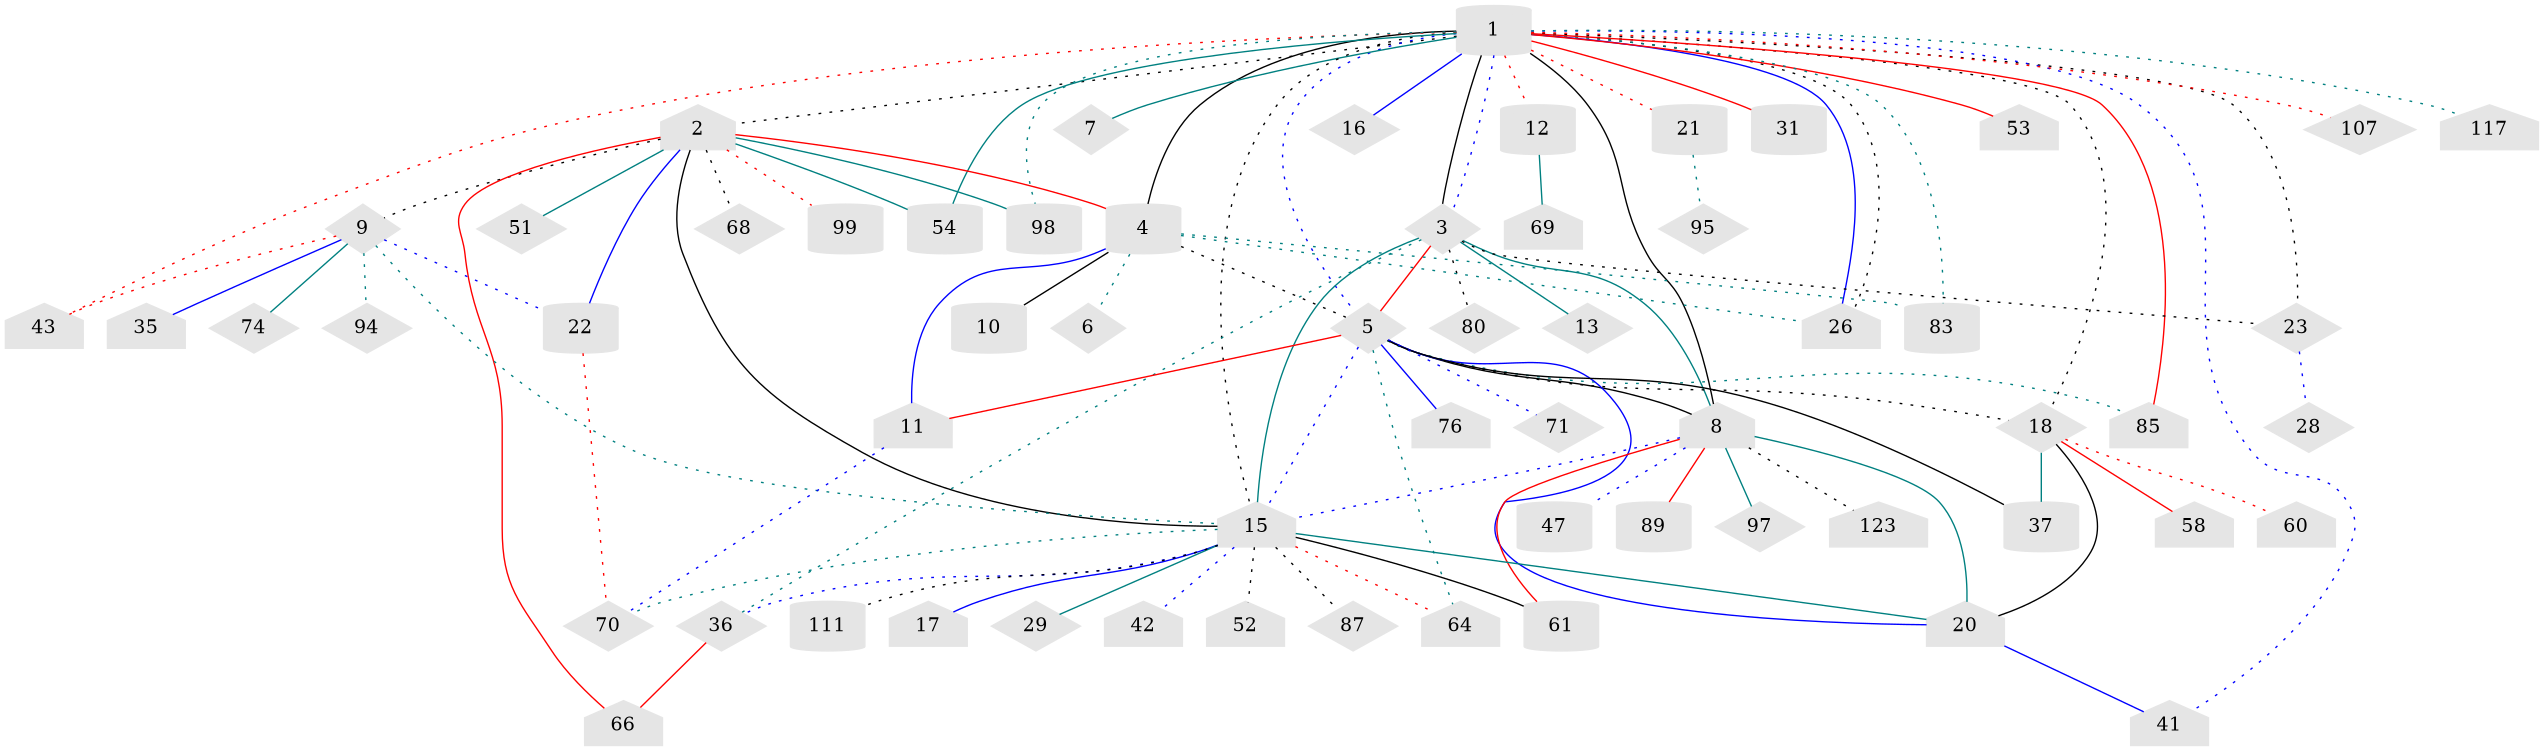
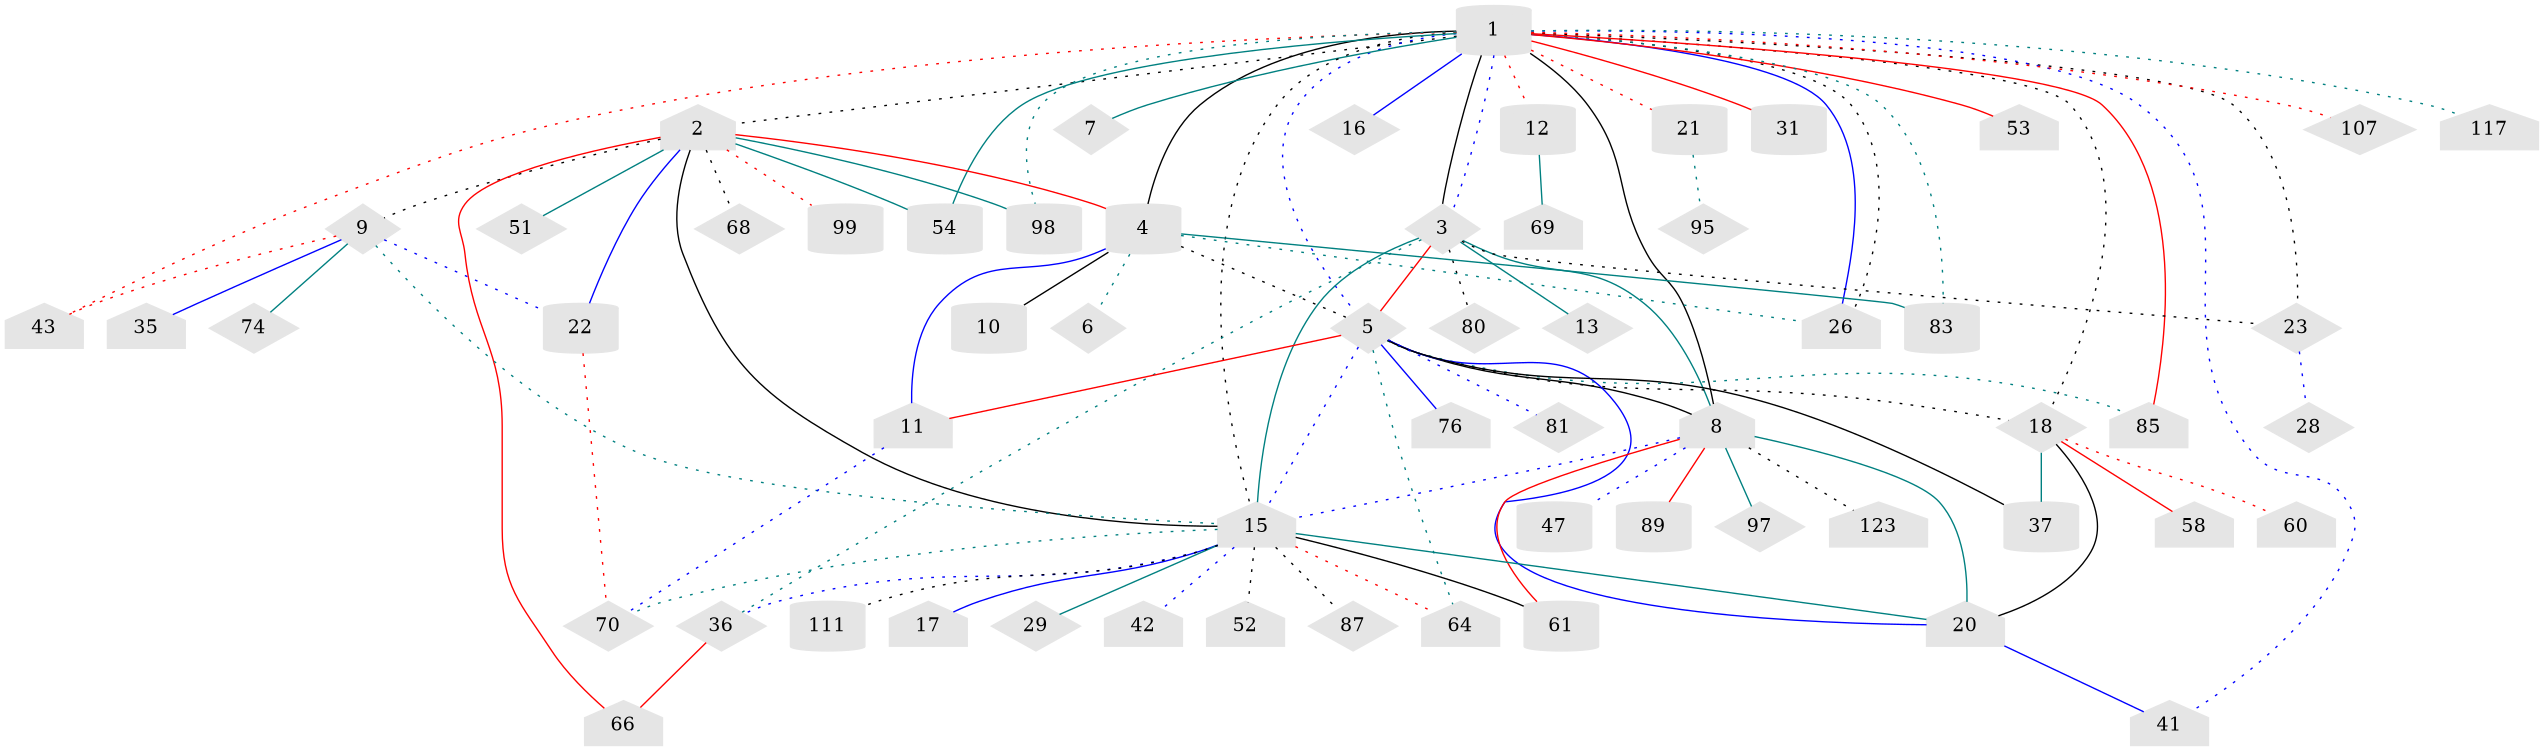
(1471, 262) -> (1471, 262)
(367, 328) -> none
(1559, 428) -> (1559, 428)
